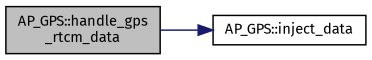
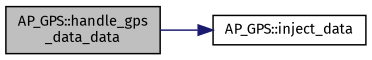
(83, 30) -> (83, 30)
